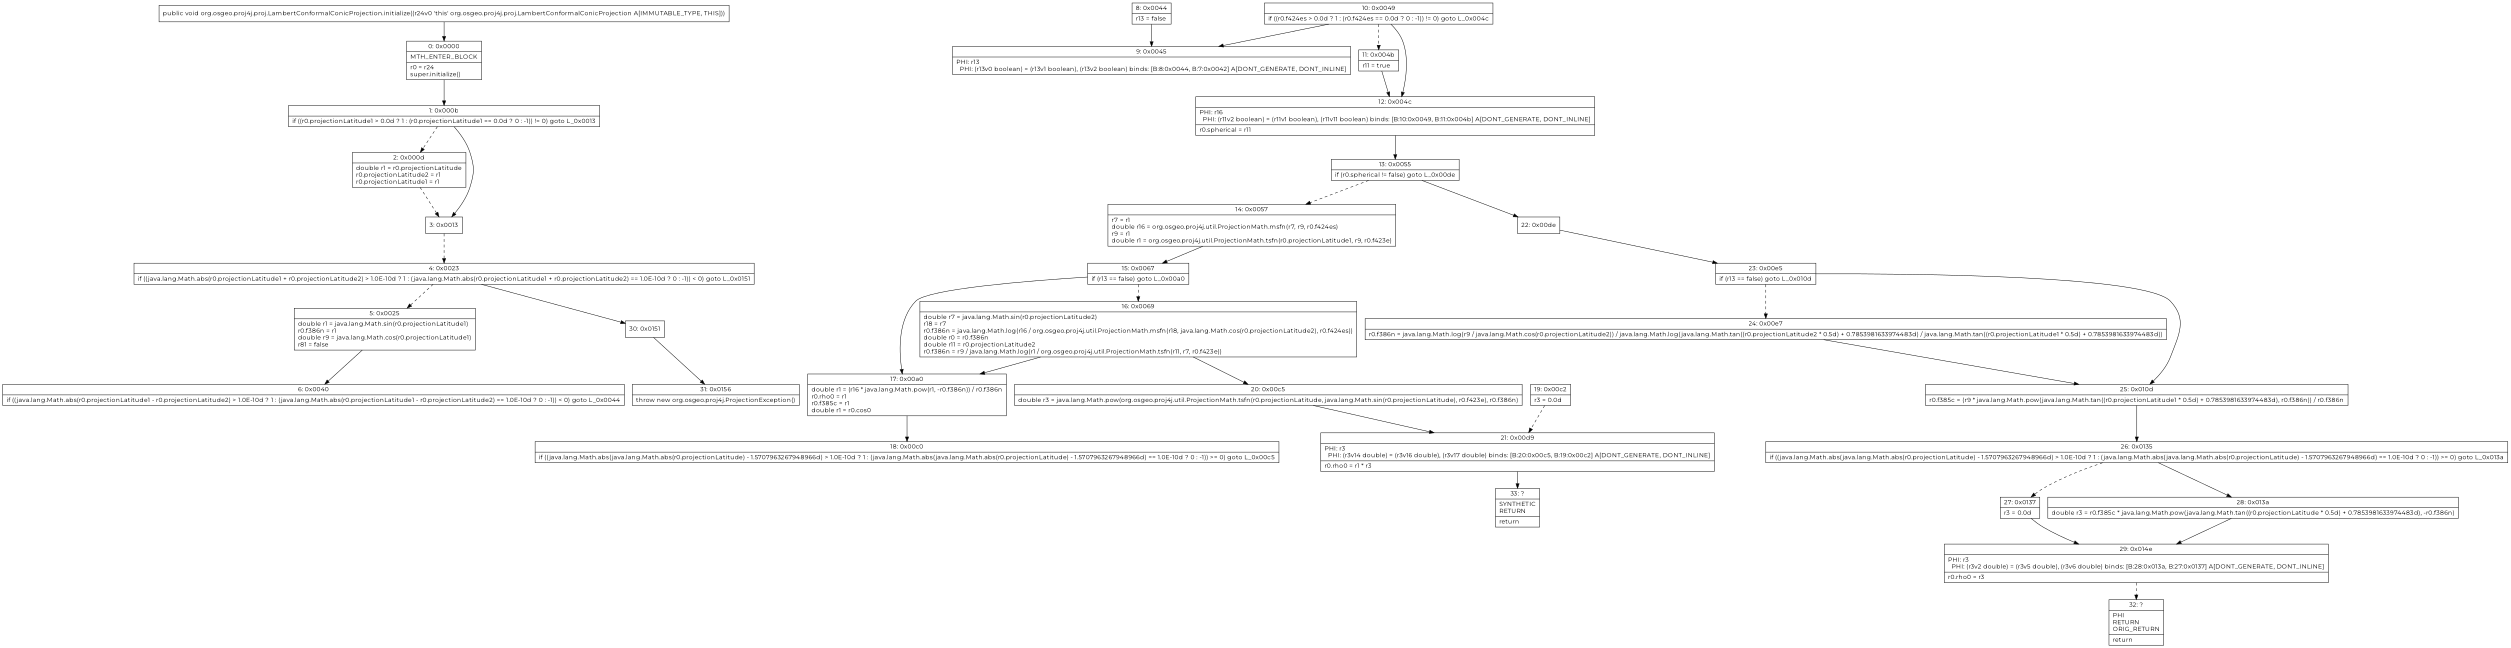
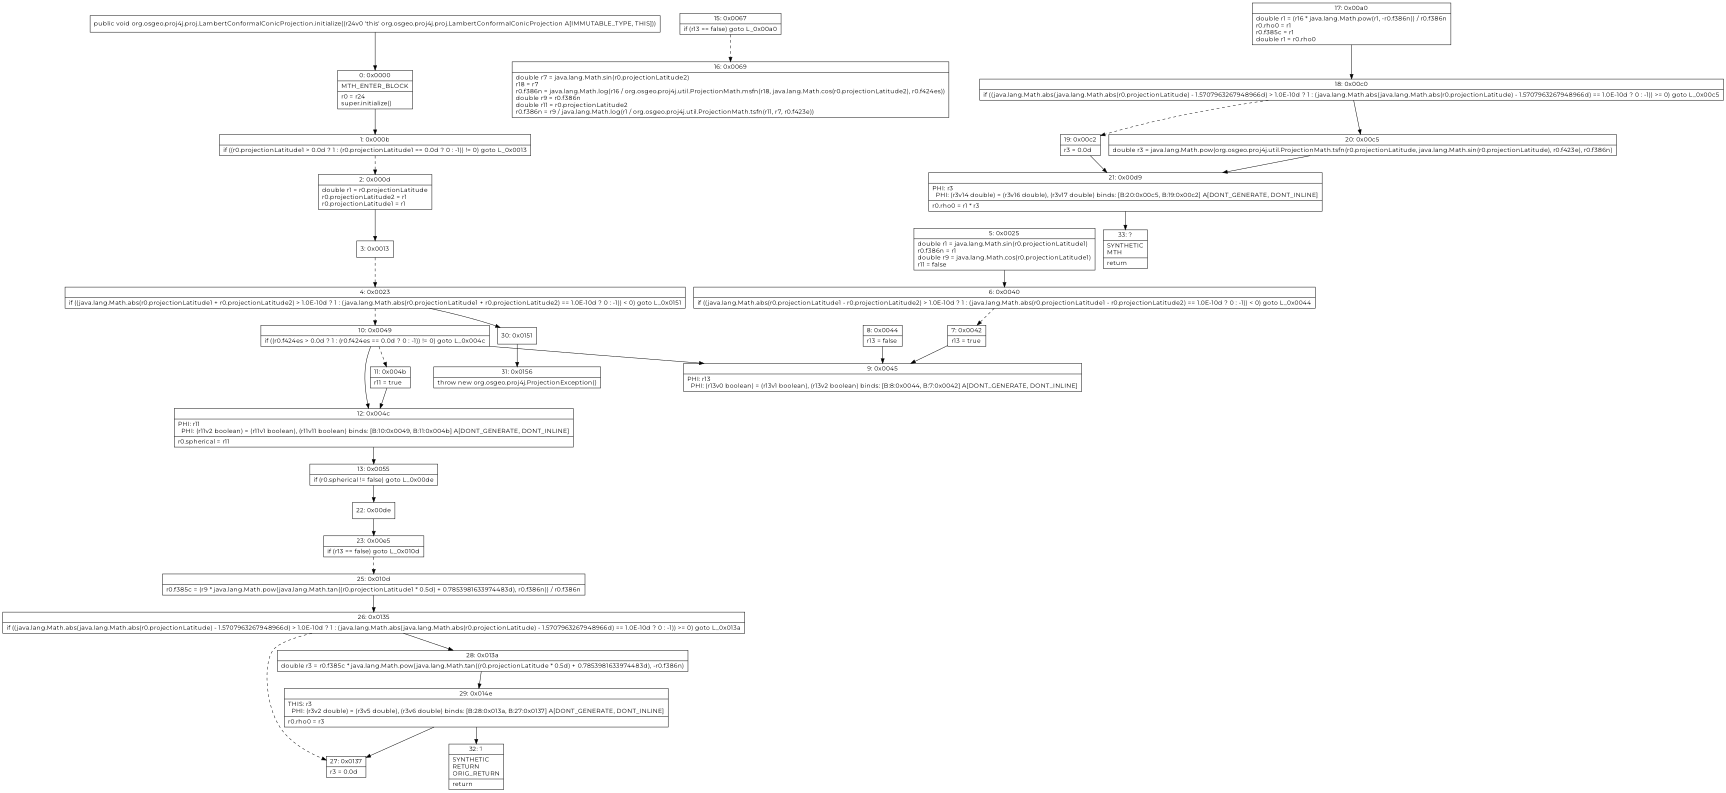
(1212, 112) -> (190, 424)
none -> (1186, 114)
(473, 170) -> none
(428, 200) -> (375, 223)
(1252, 225) -> none
(2040, 279) -> (374, 563)
(965, 288) -> none
(422, 295) -> (375, 314)
(1766, 329) -> none
none -> (967, 336)
(956, 338) -> (548, 98)
(313, 345) -> (932, 265)
(1013, 365) -> none
(1218, 370) -> (1357, 115)
(841, 410) -> (1286, 39)
(1538, 417) -> (1097, 162)
(1513, 511) -> (1115, 252)
(2052, 532) -> (402, 741)
(1960, 560) -> (301, 704)
(2136, 589) -> (476, 733)
(2119, 615) -> (471, 760)
